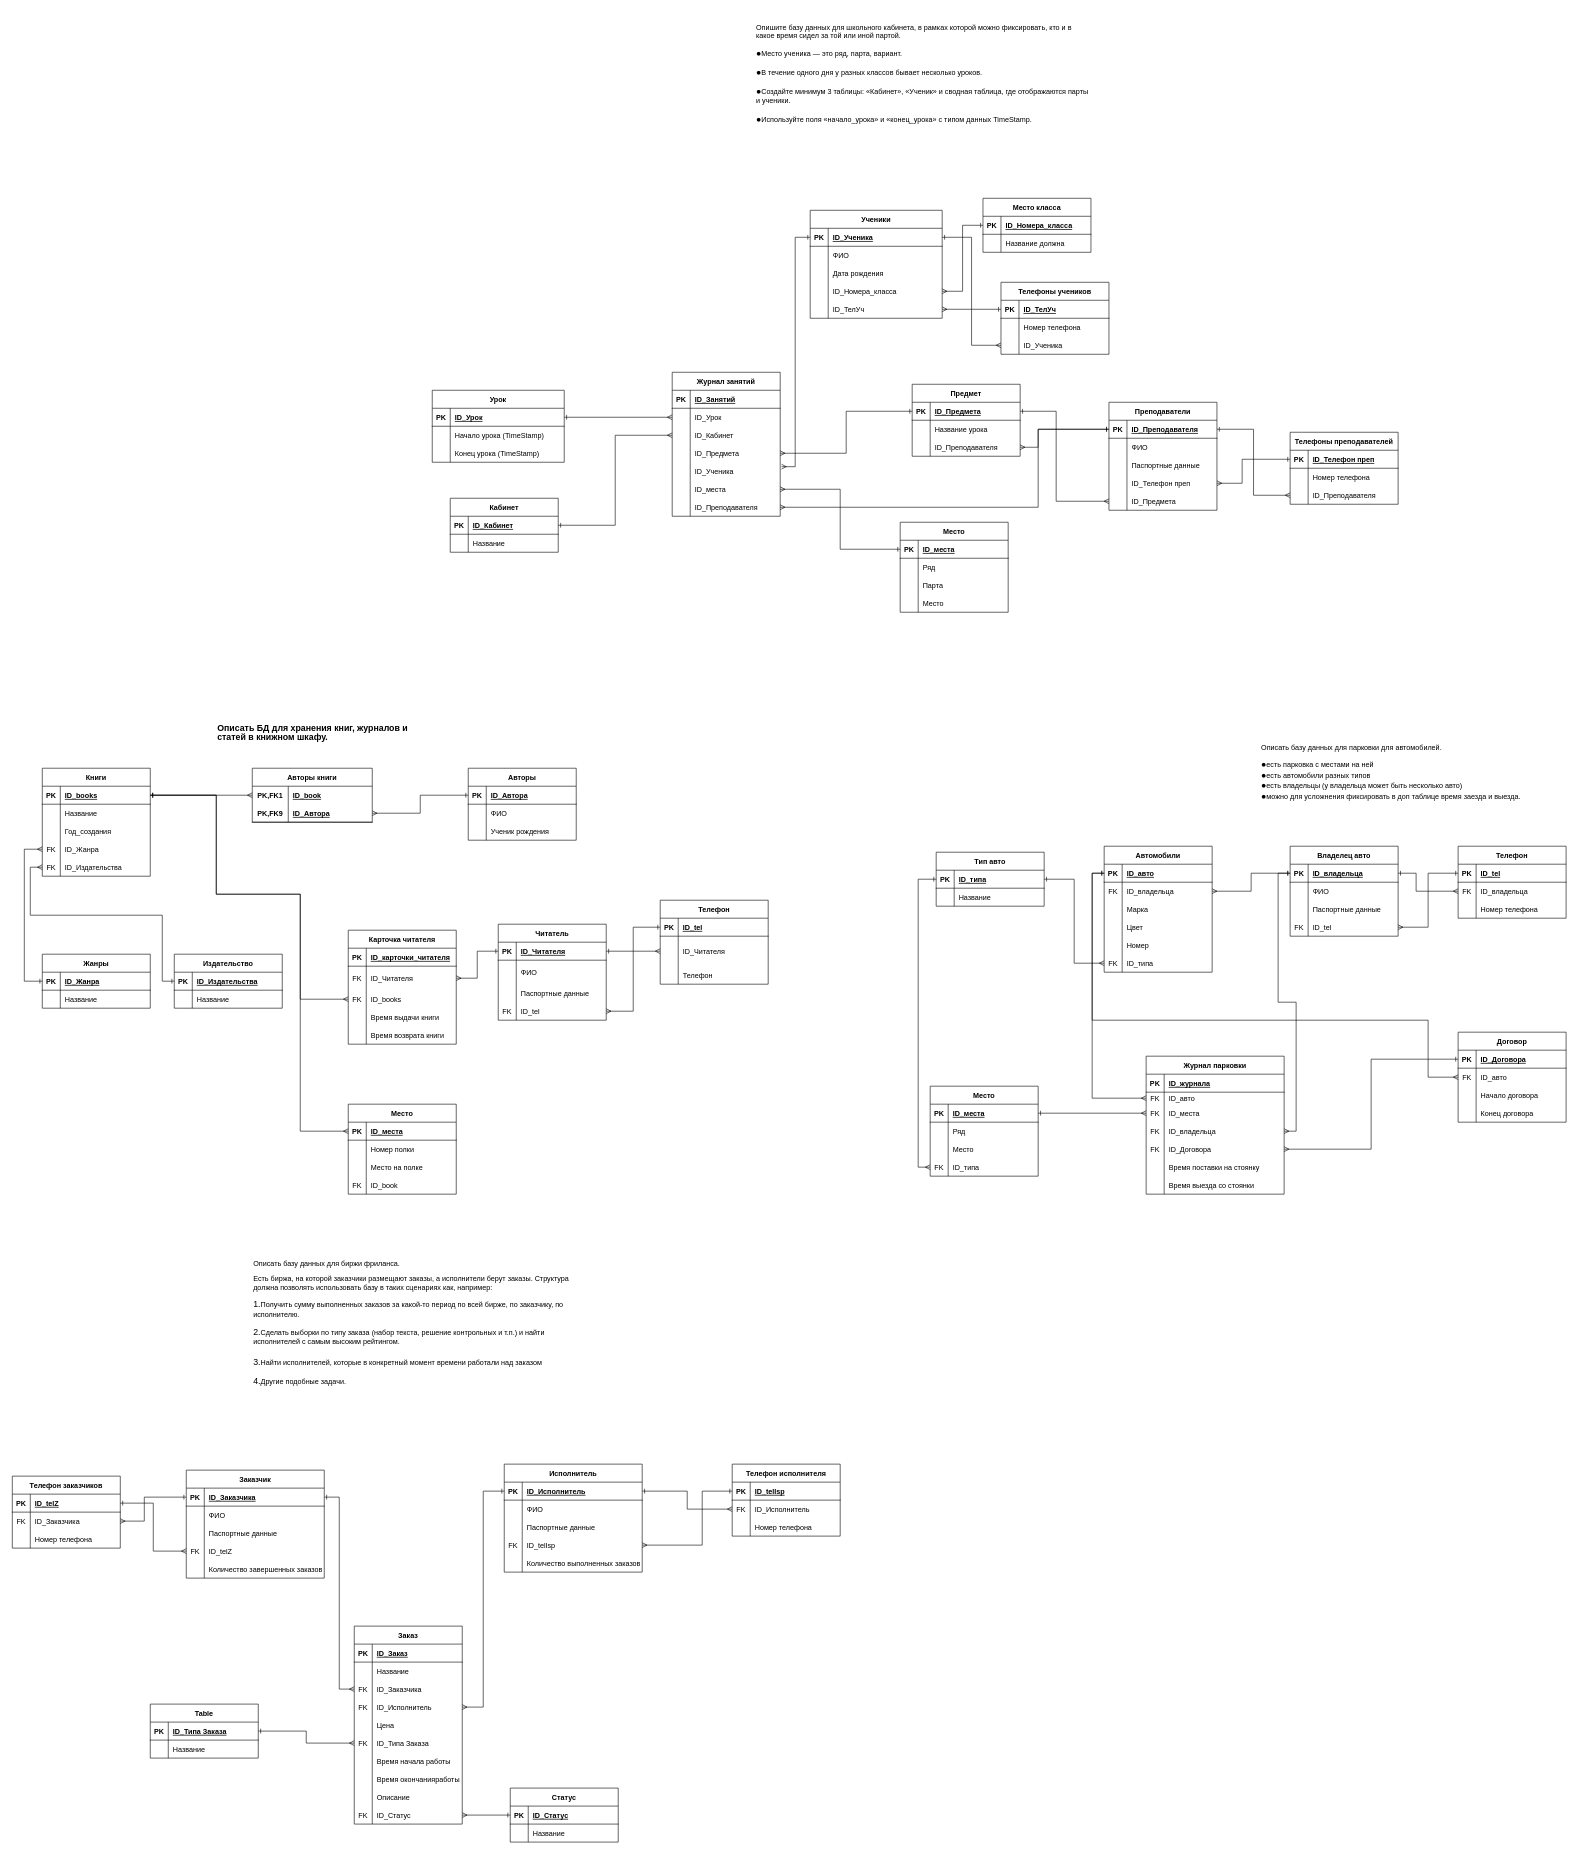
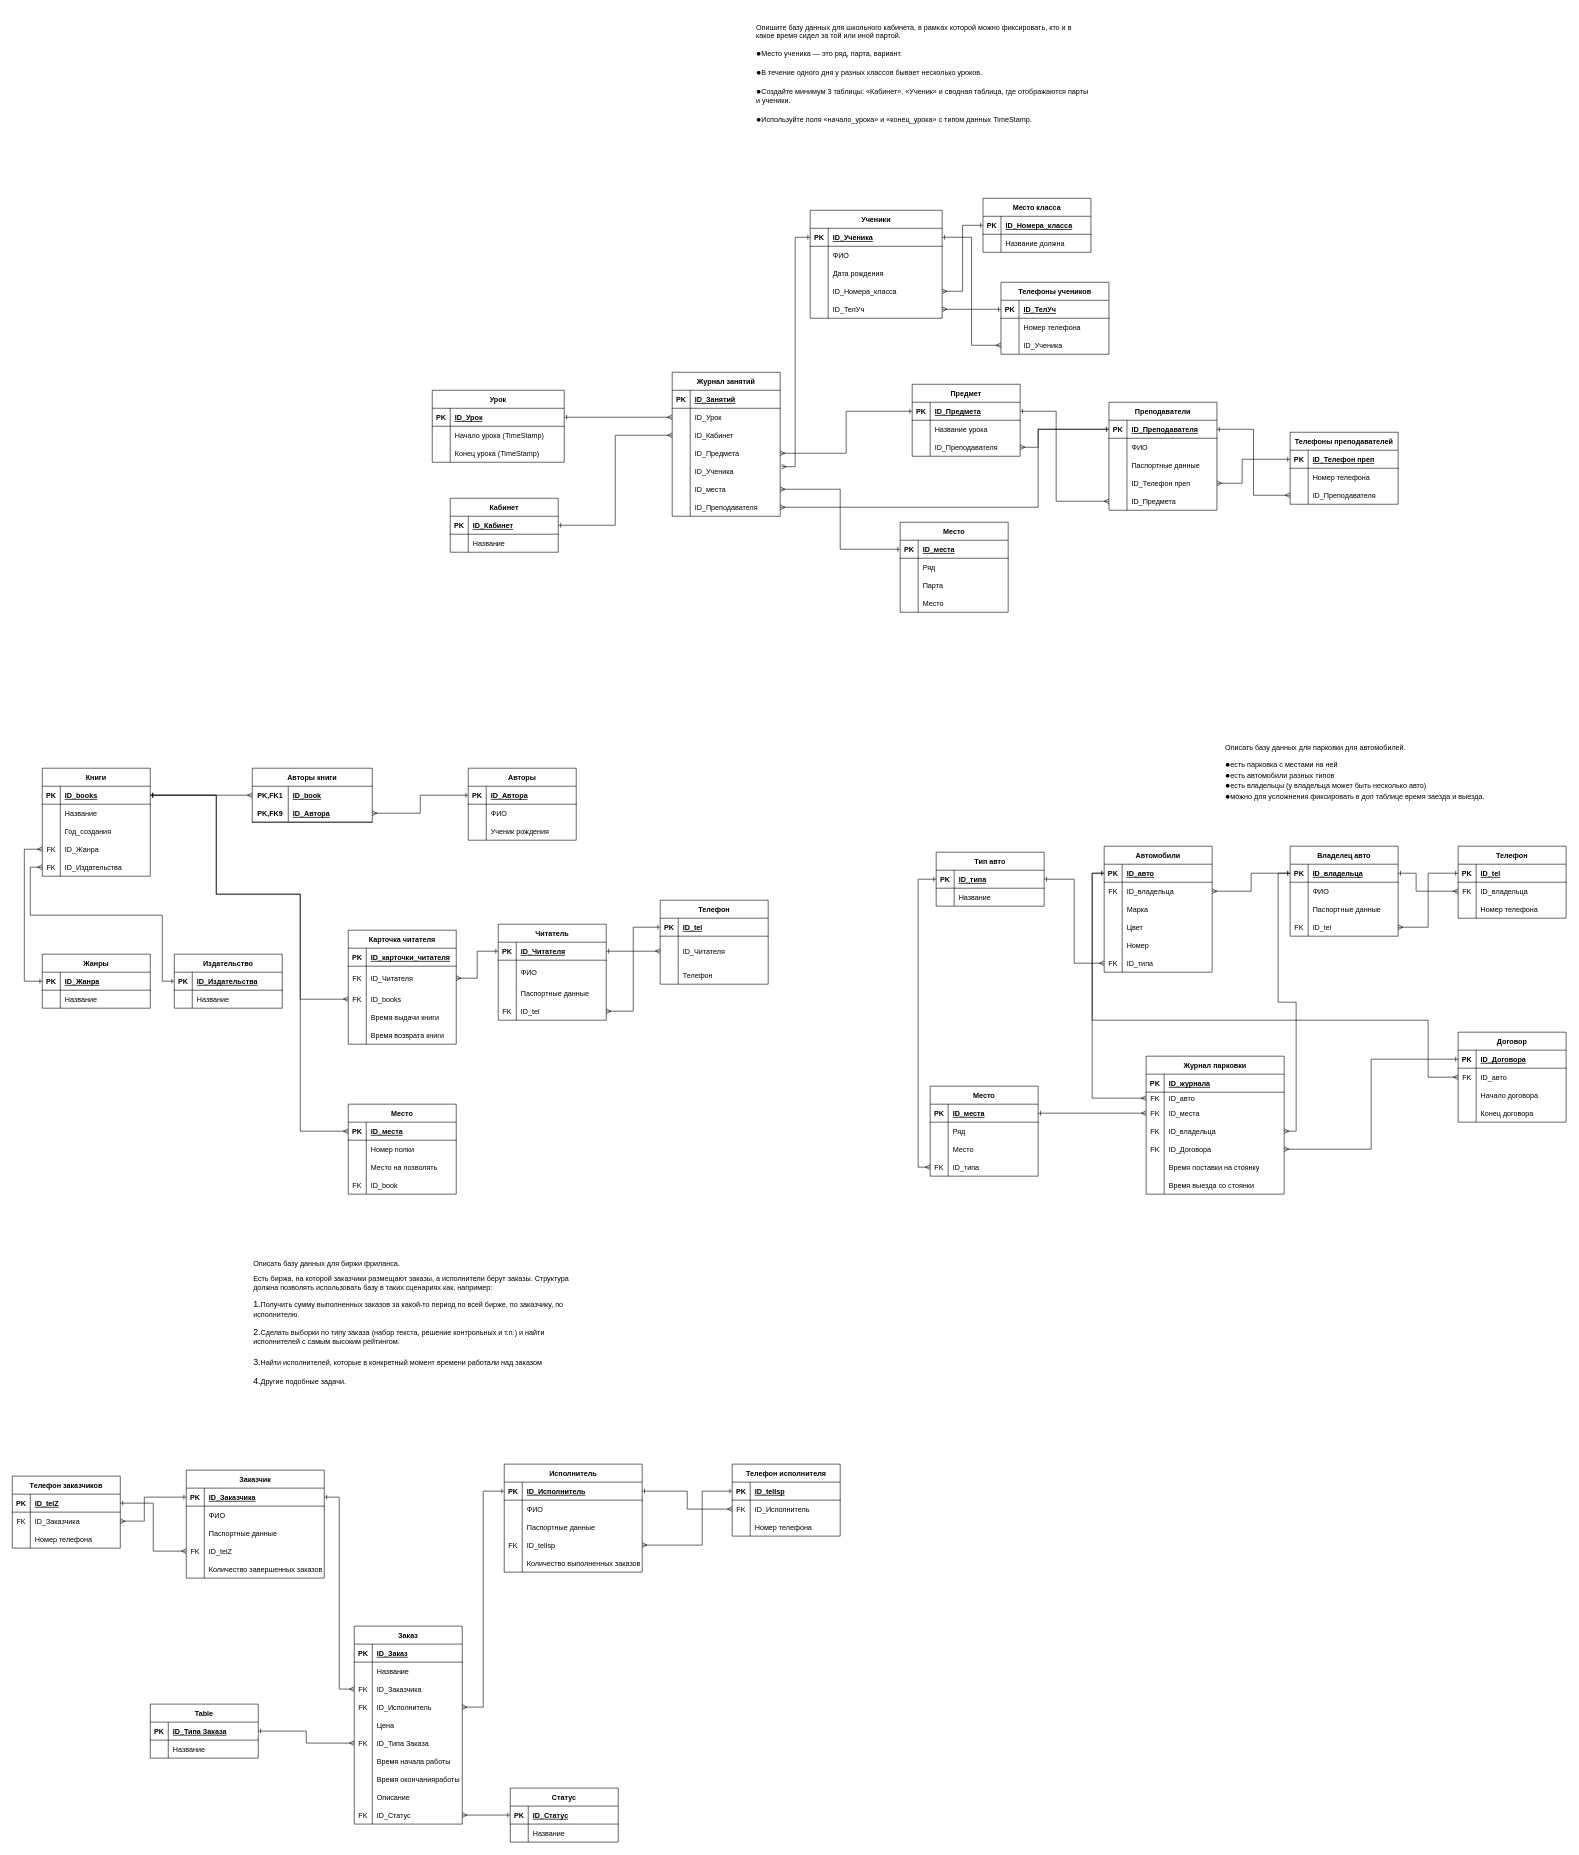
(321, 735) -> none
(1398, 768) -> (1362, 768)
(397, 1168) -> (405, 1168)
